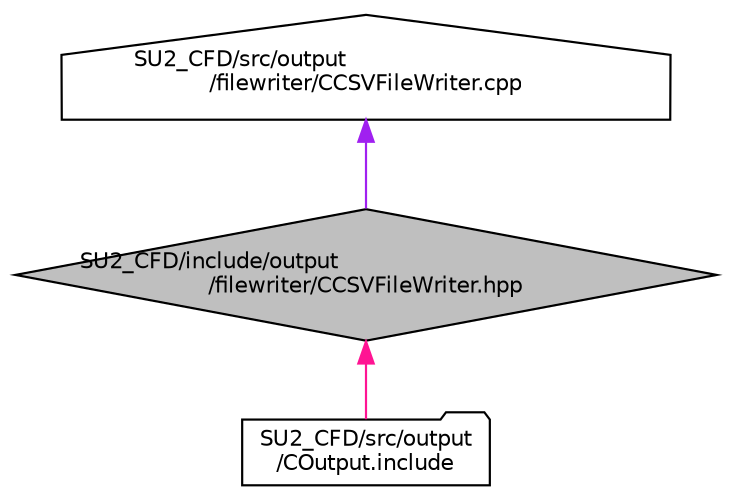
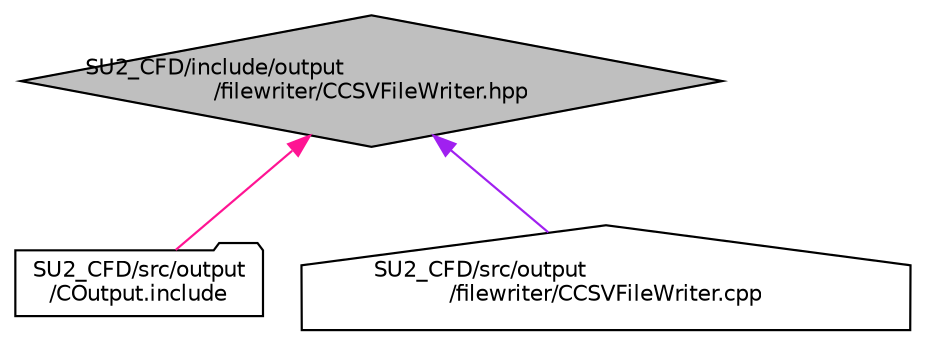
(366, 175) -> (500, 191)
